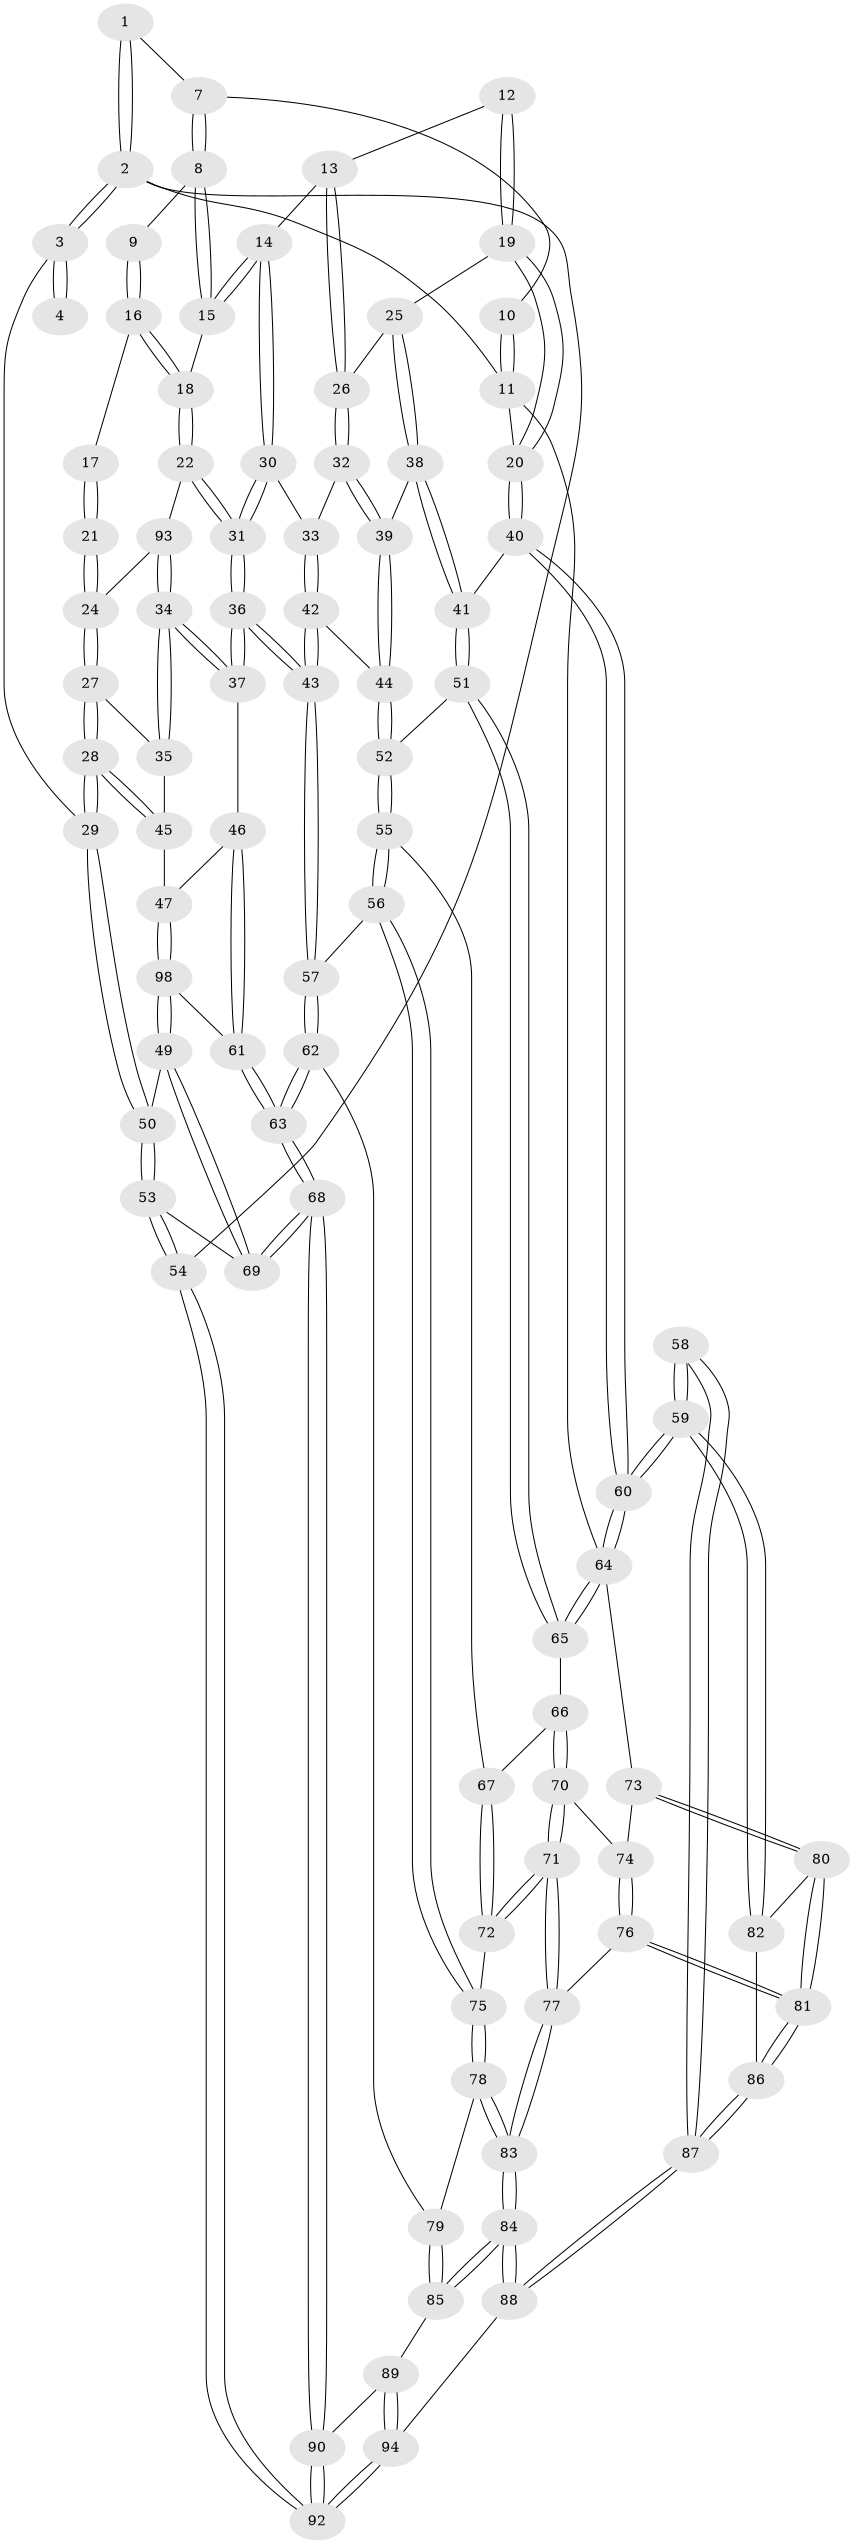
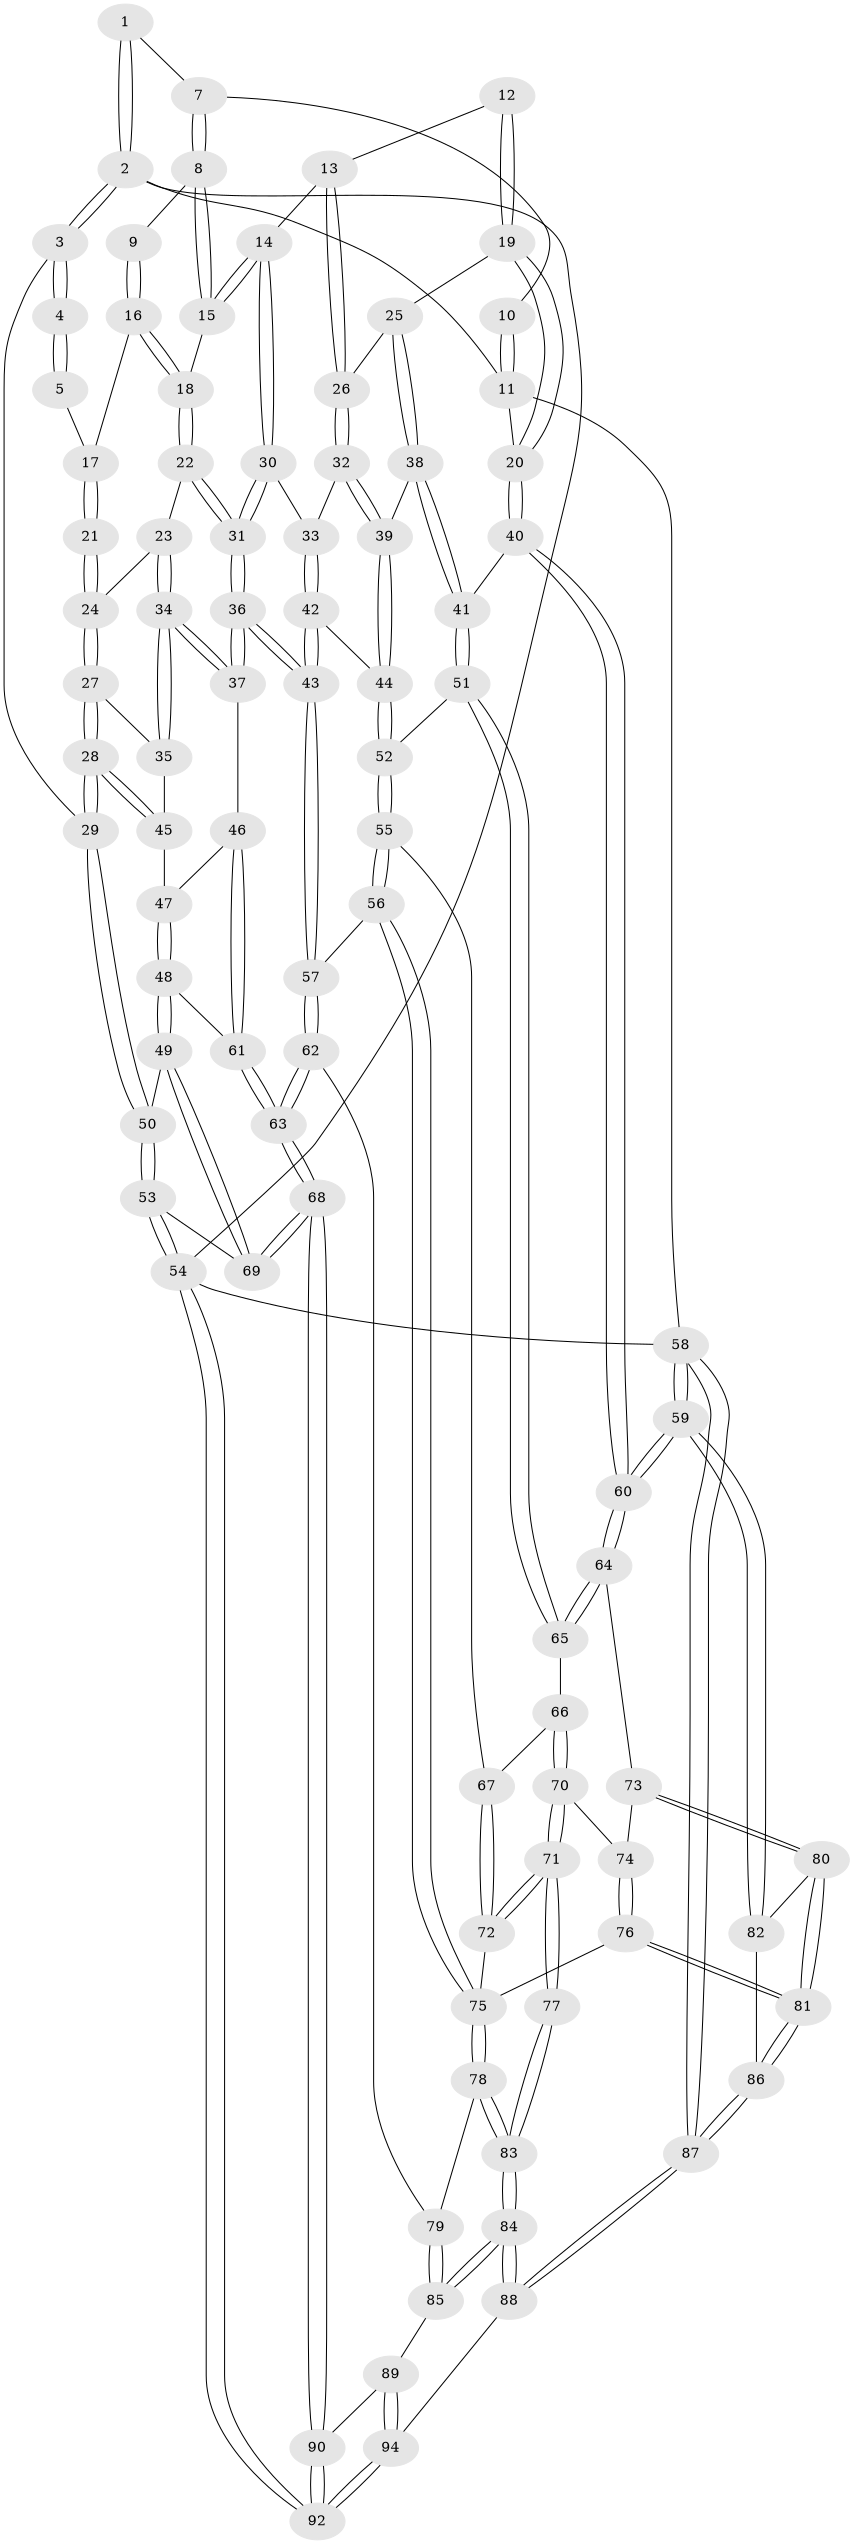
none -> (60, 390)
(164, 537) -> (164, 537)
(568, 972) -> (672, 826)
(164, 978) -> (164, 978)
none -> (424, 1330)
(589, 1970) -> (565, 1964)
